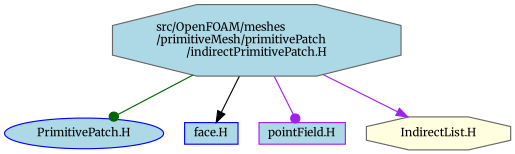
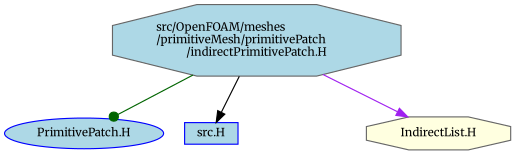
(211, 133) -> (211, 133)
(302, 133) -> none
